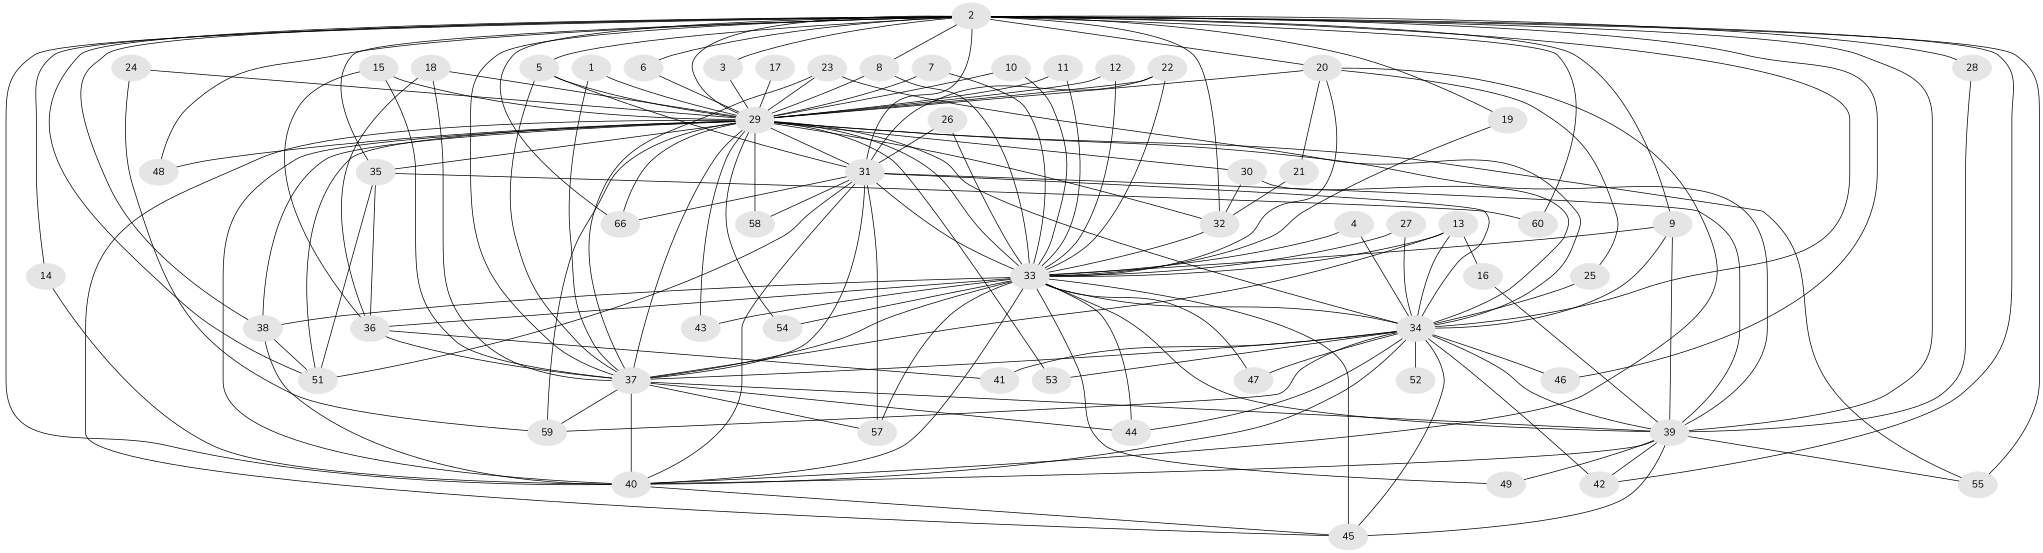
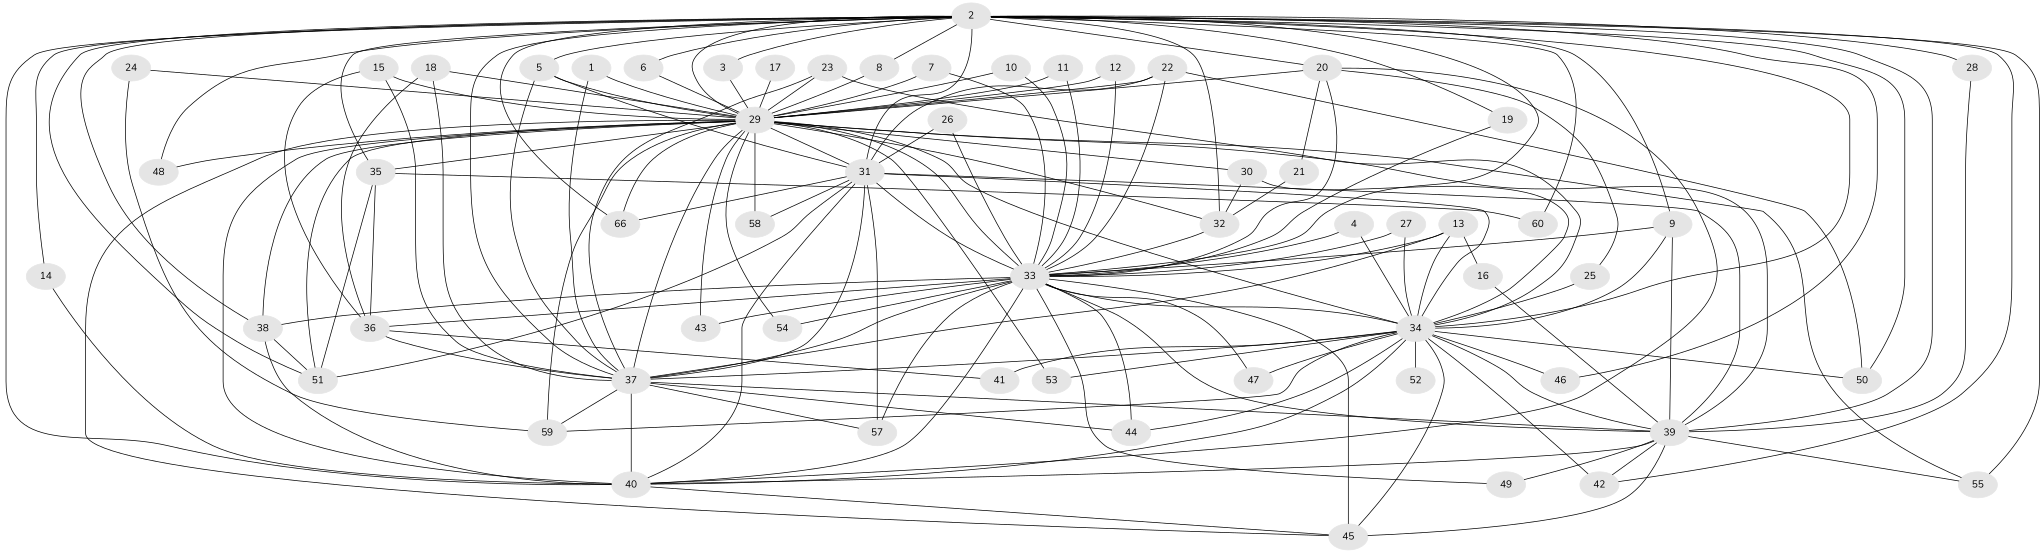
(991, 130) -> (1537, 127)
none -> (1862, 381)
